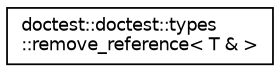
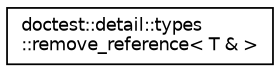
(140, 36) -> (140, 36)
